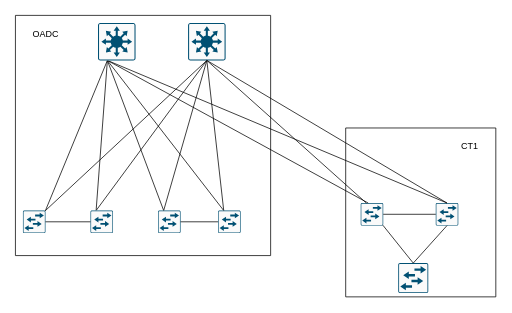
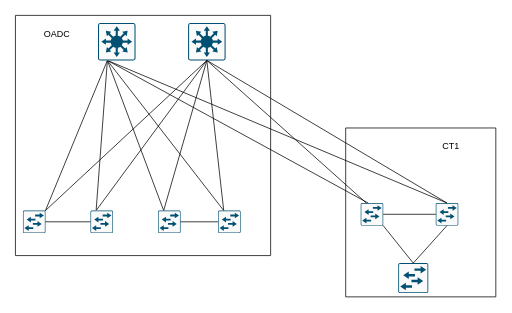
(45, 34) -> (57, 34)
(469, 147) -> (450, 147)
